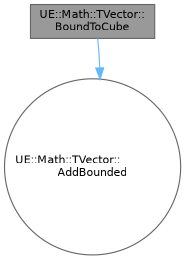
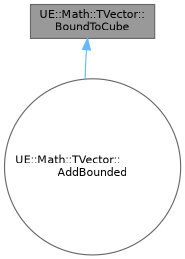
(99, 53) -> (86, 64)
